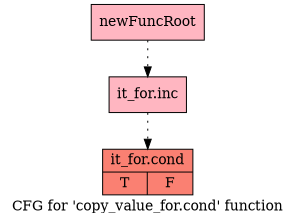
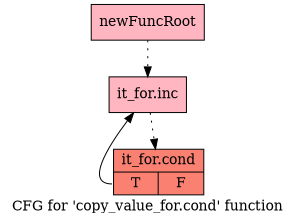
none -> (106, 154)
